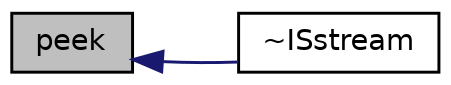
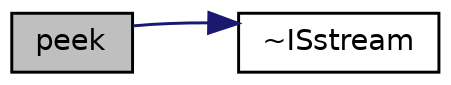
(201, 63) -> (171, 23)
